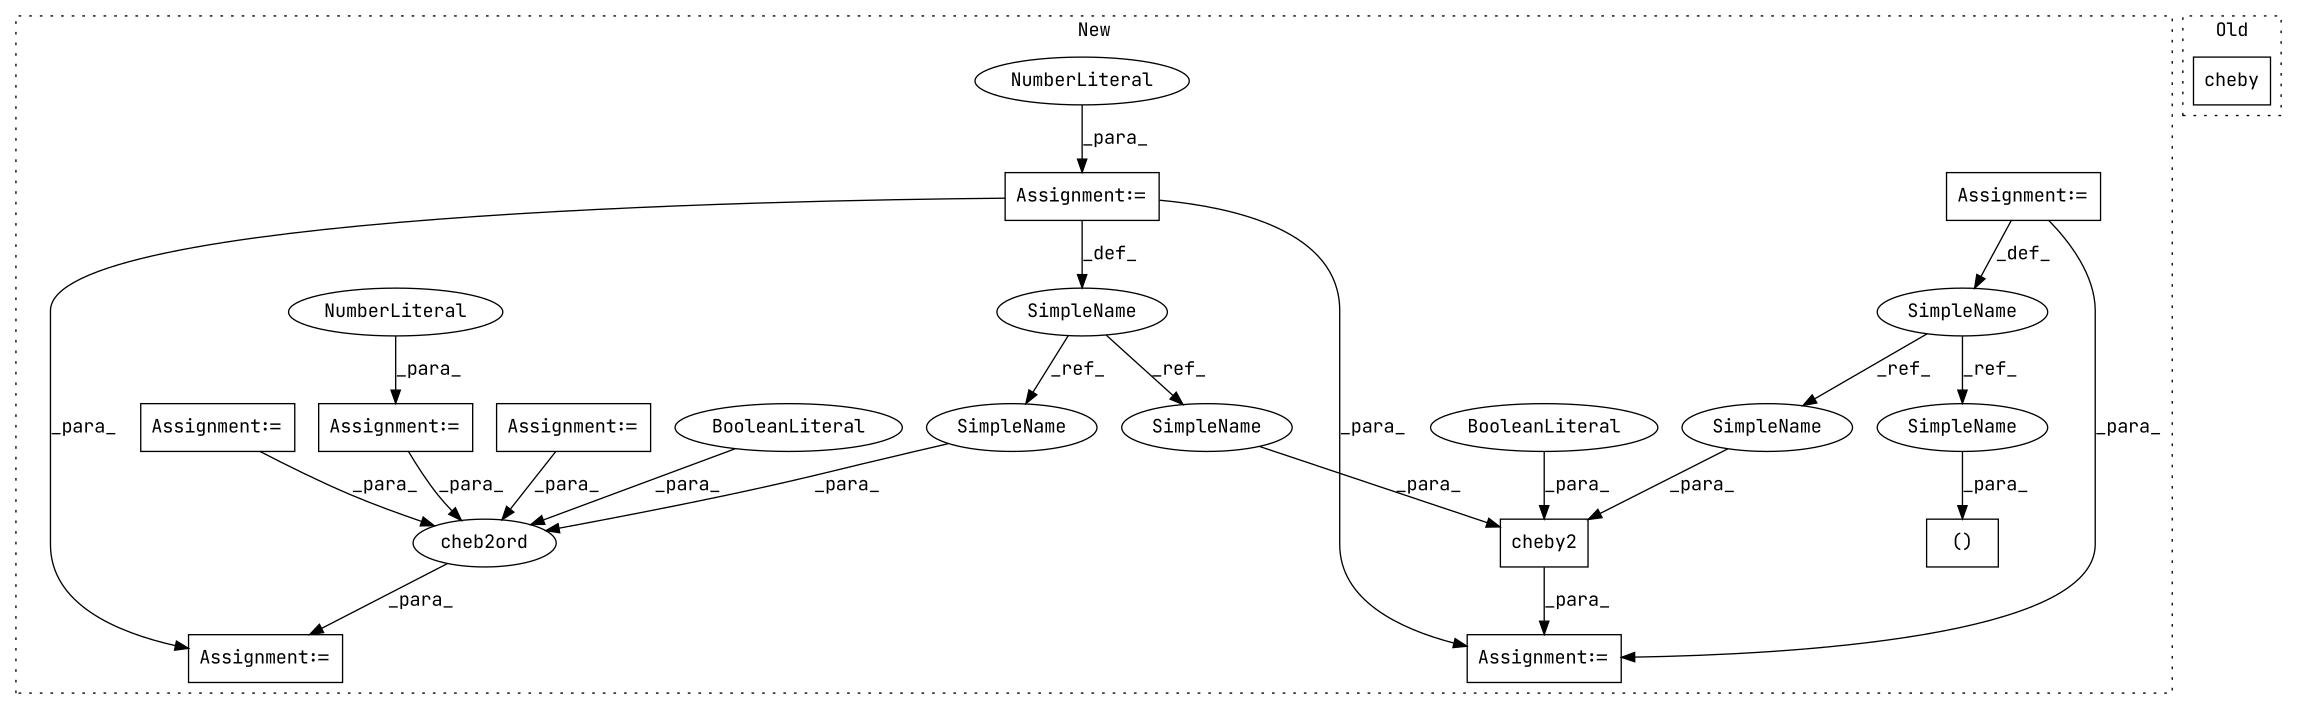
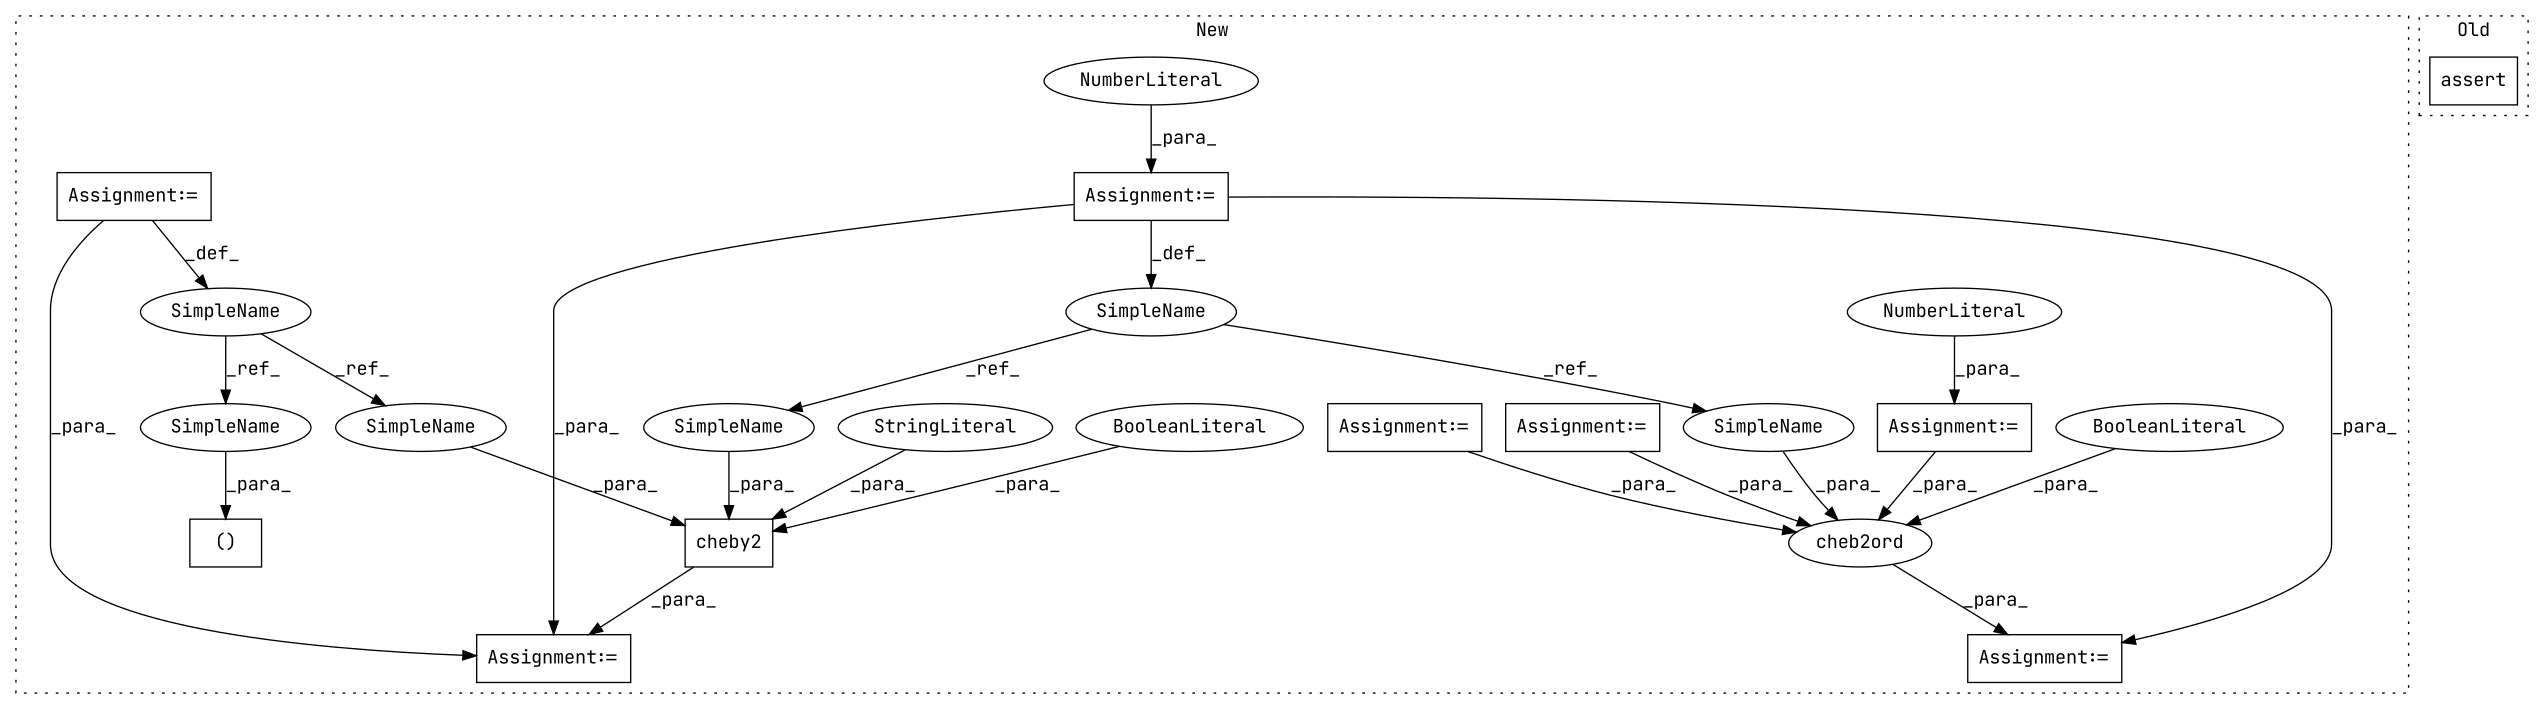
(2232, 81) -> (2474, 81)
none -> (945, 428)
